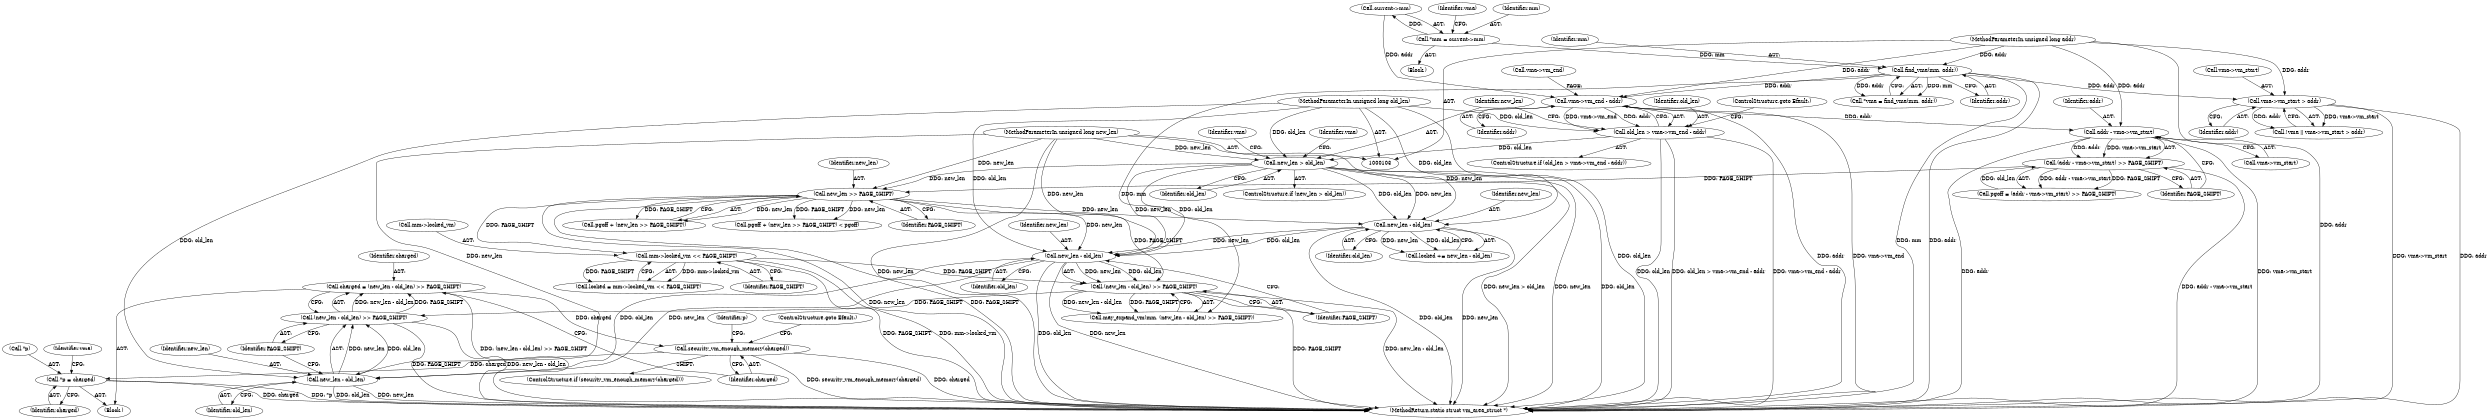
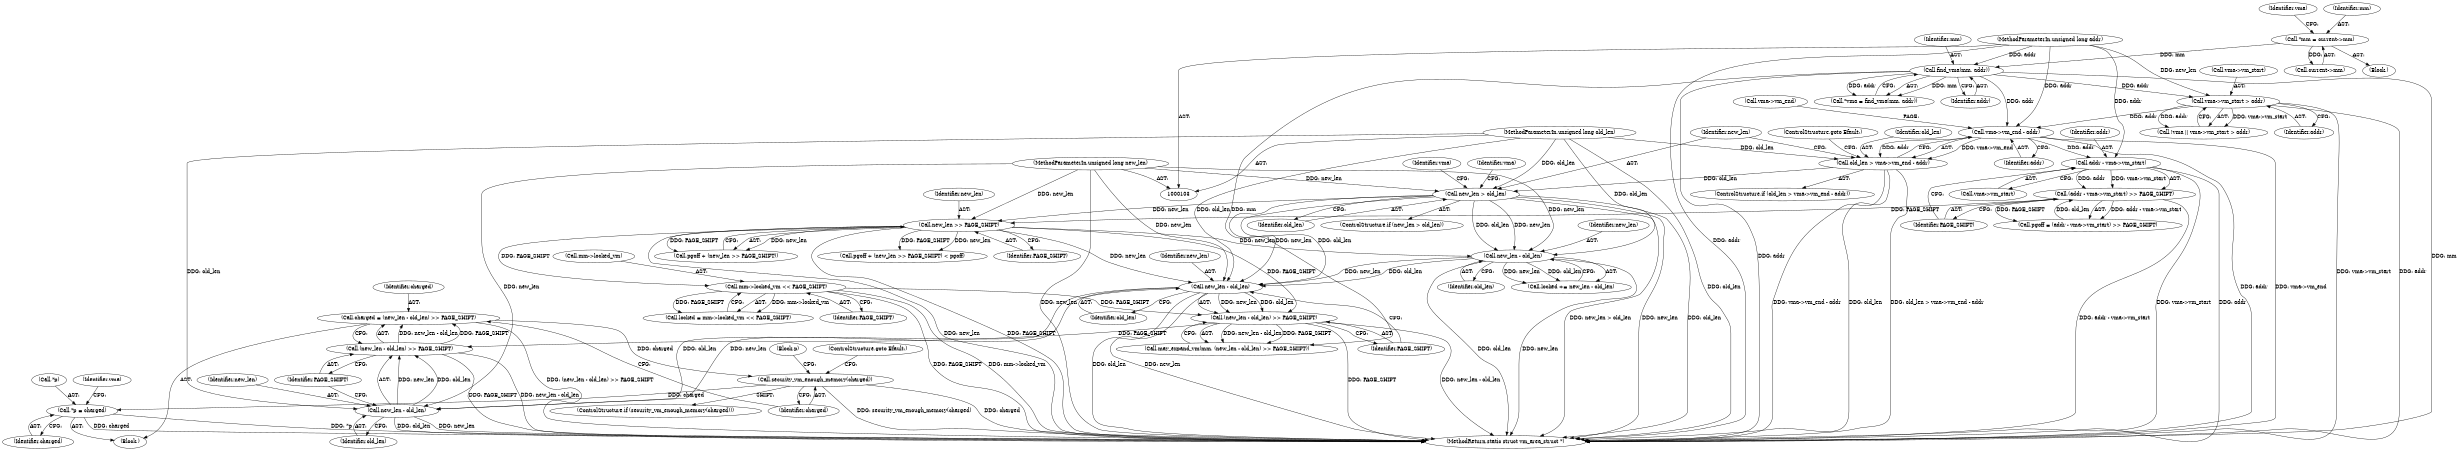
(2296, 71) -> (2178, 71)
(1436, 83) -> (2120, 116)
(732, 318) -> (788, 349)
